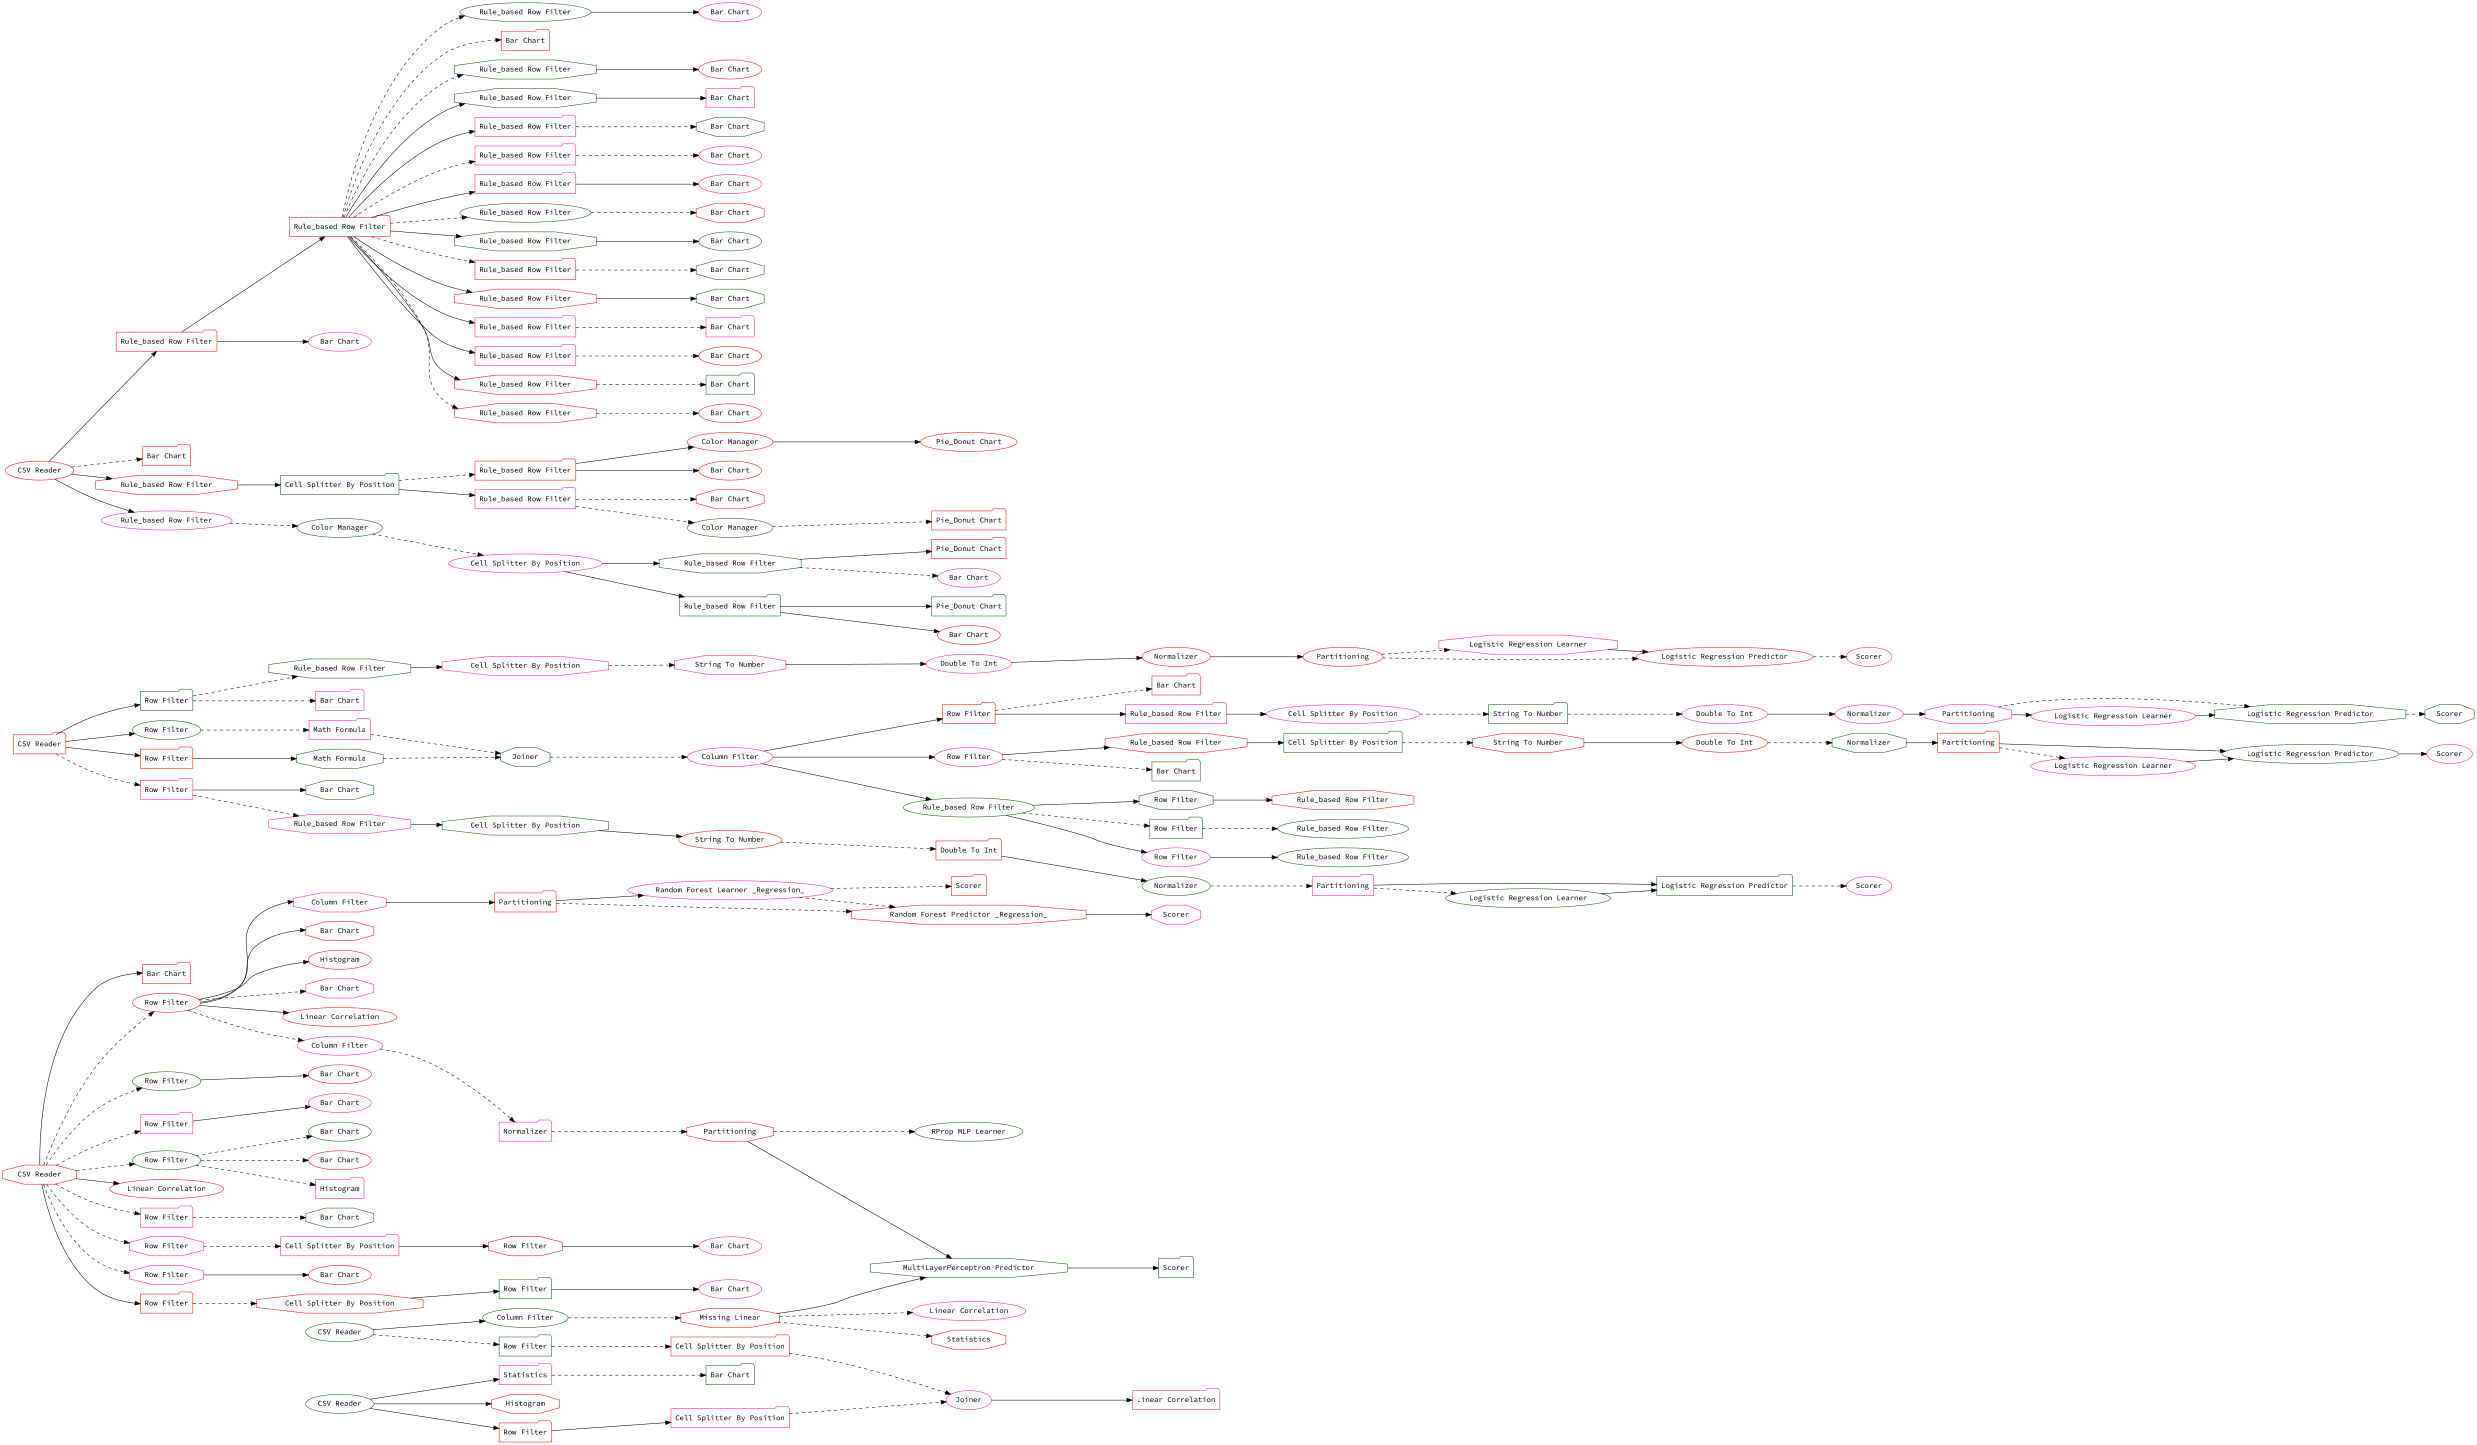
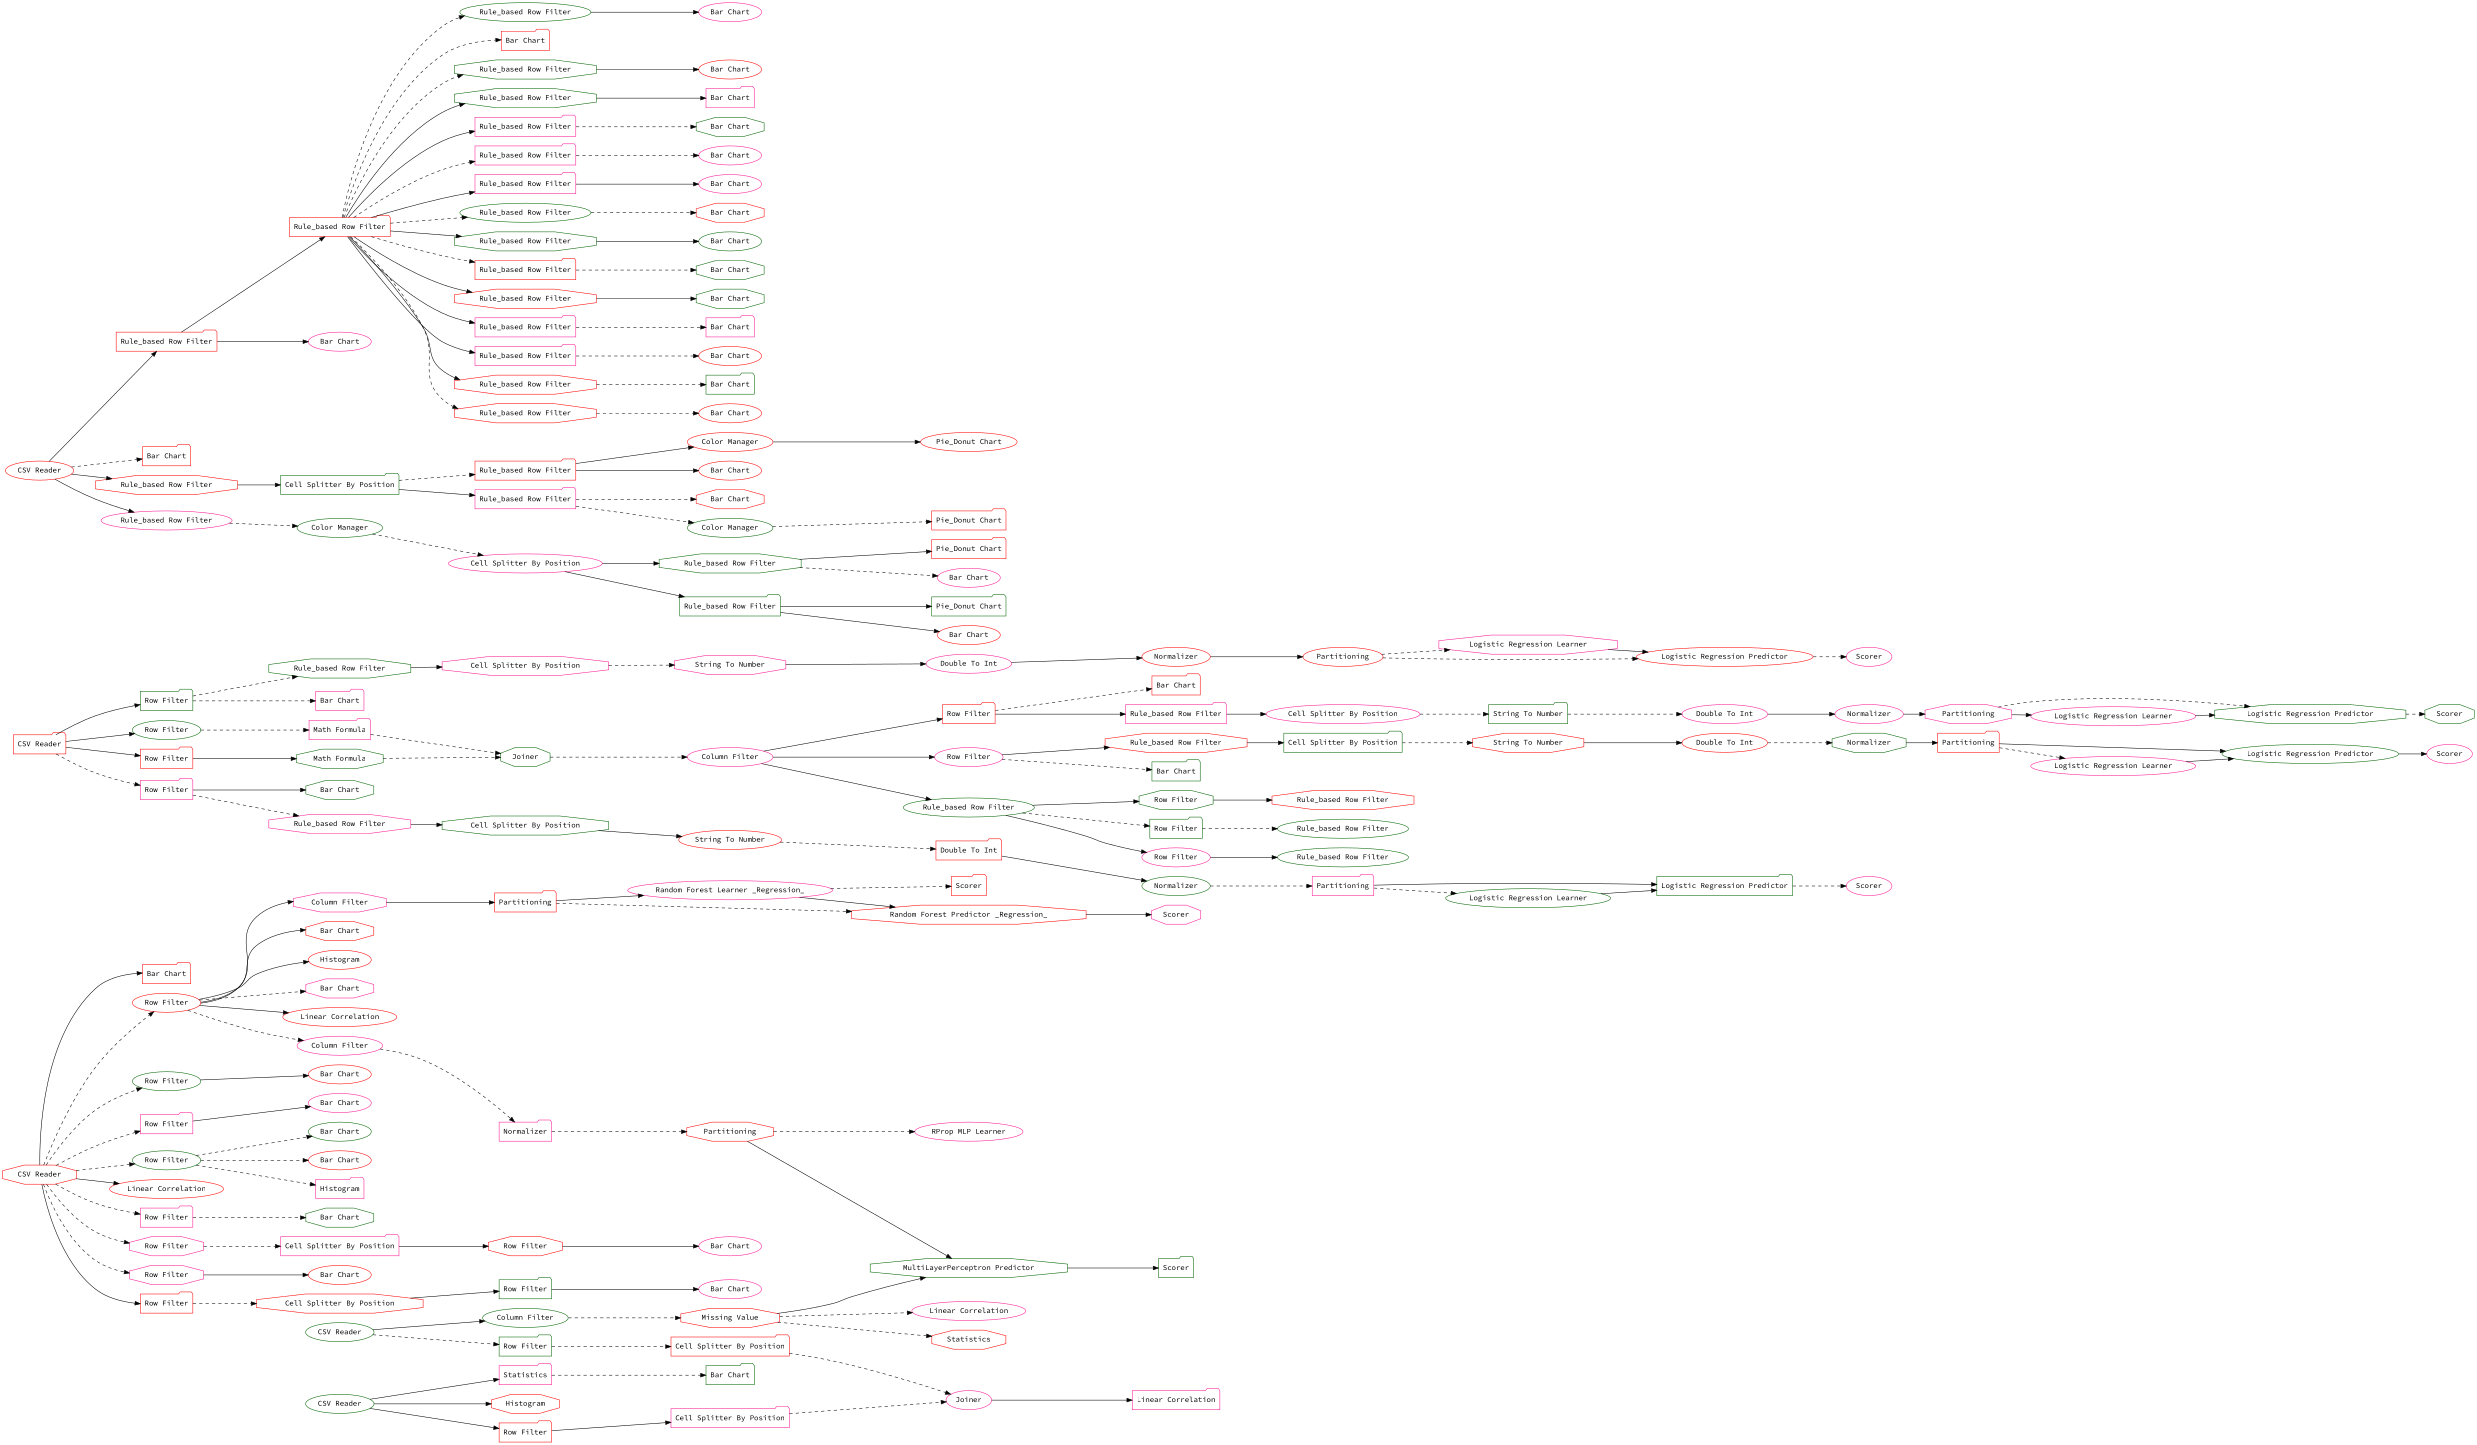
(845, 902) -> (845, 902)
(969, 1132) -> (969, 1132)
(730, 1318) -> (730, 1318)
